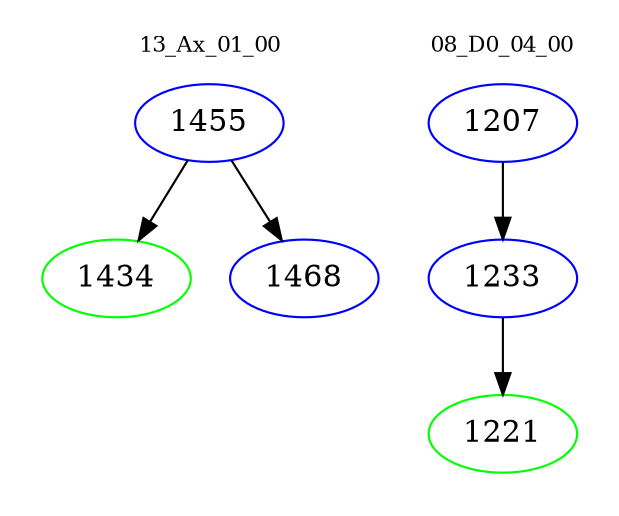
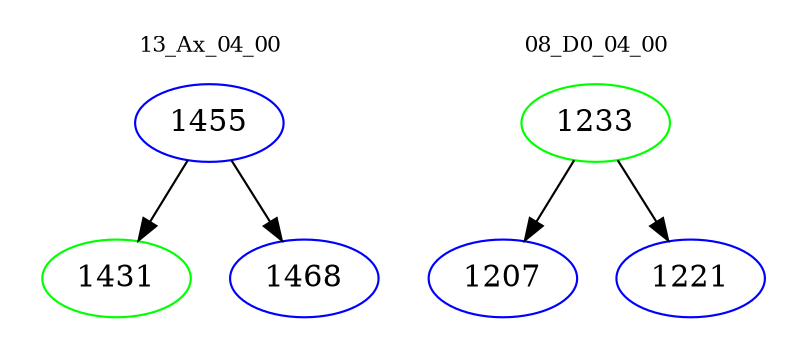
(210, 46) -> (210, 46)
(503, 190) -> (555, 191)
(117, 278) -> (117, 278)
(503, 278) -> (596, 123)
(503, 434) -> (691, 278)
